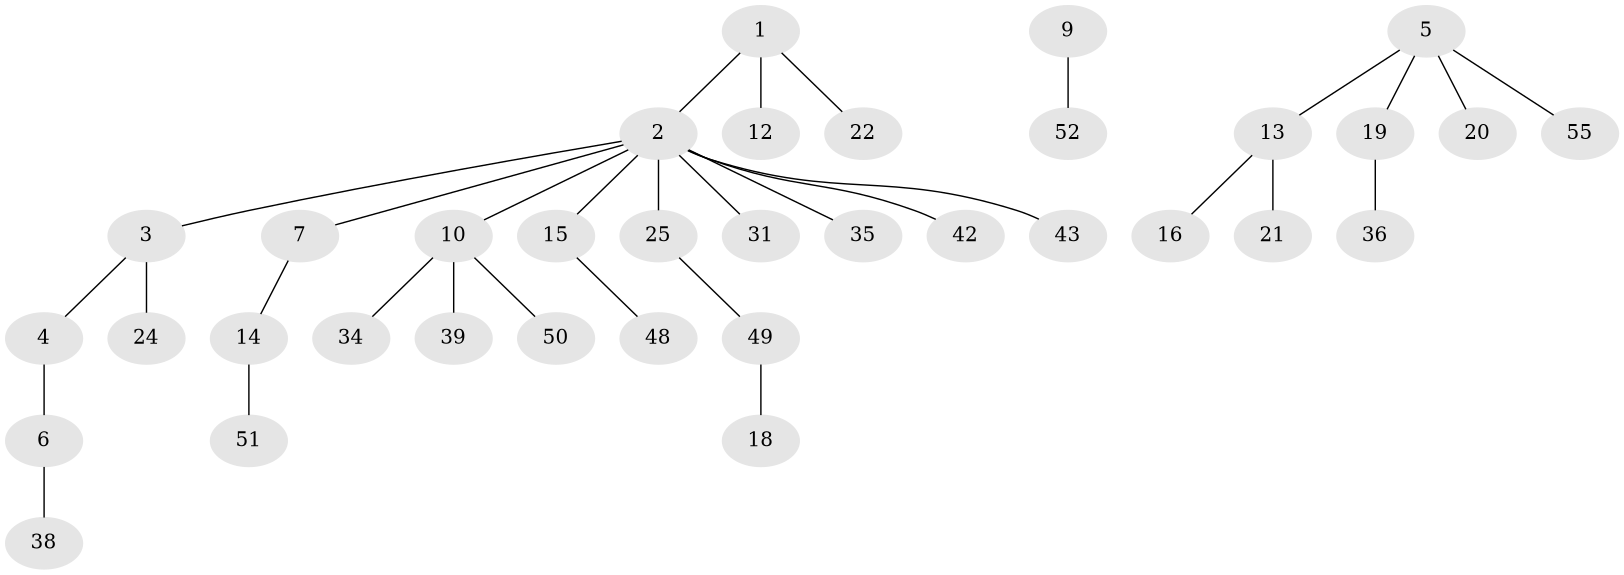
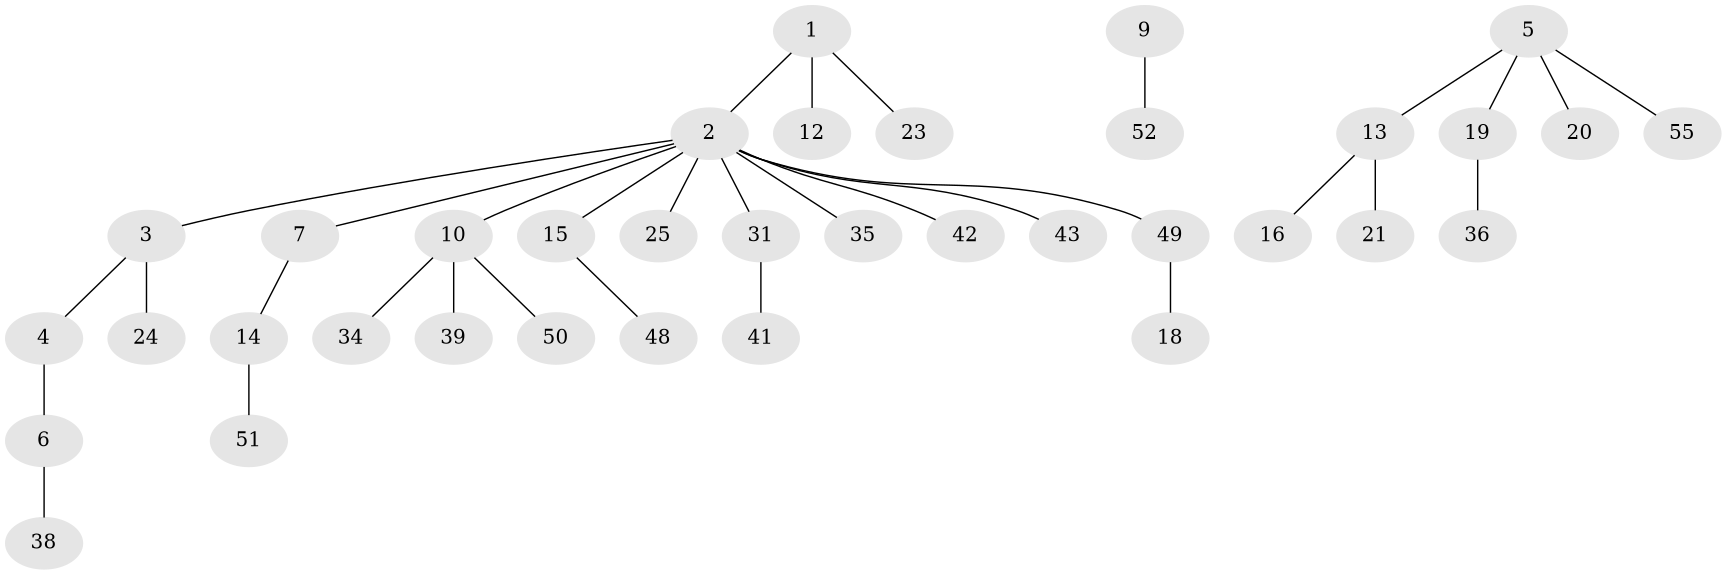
(863, 134) -> (914, 134)
(710, 287) -> (961, 186)
none -> (761, 338)
